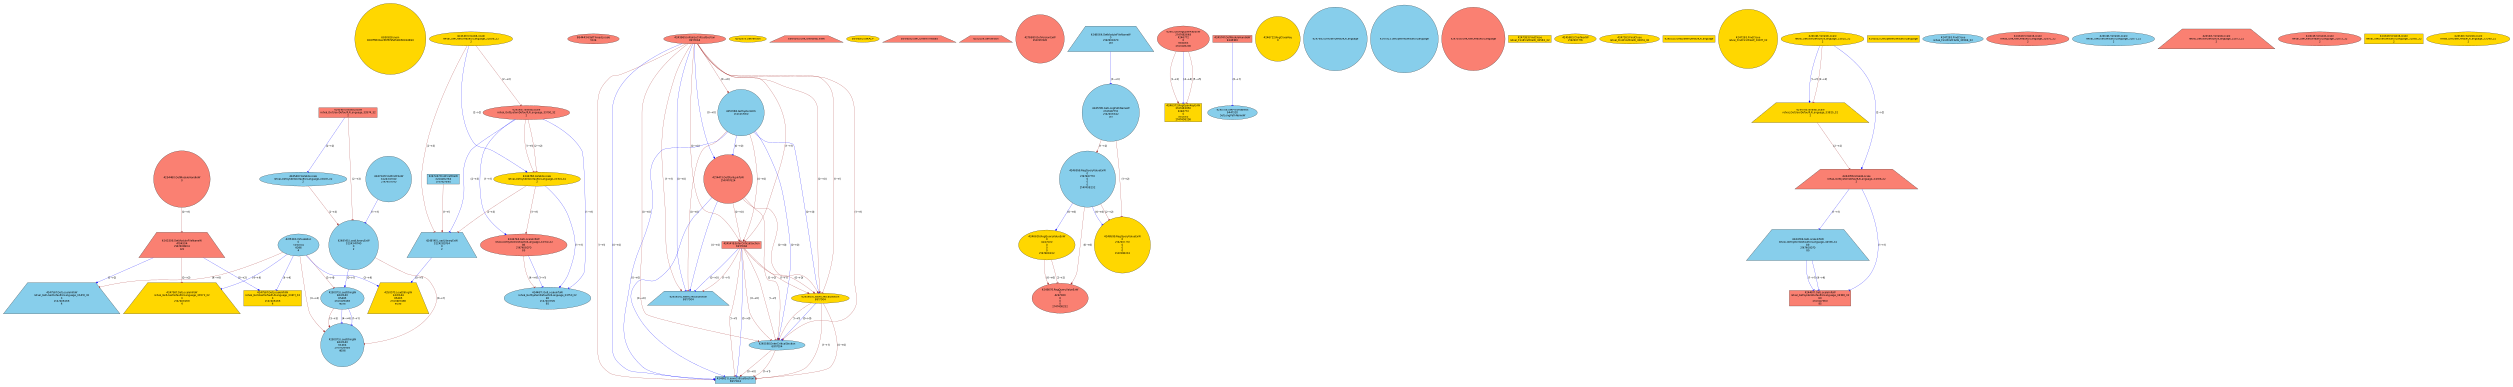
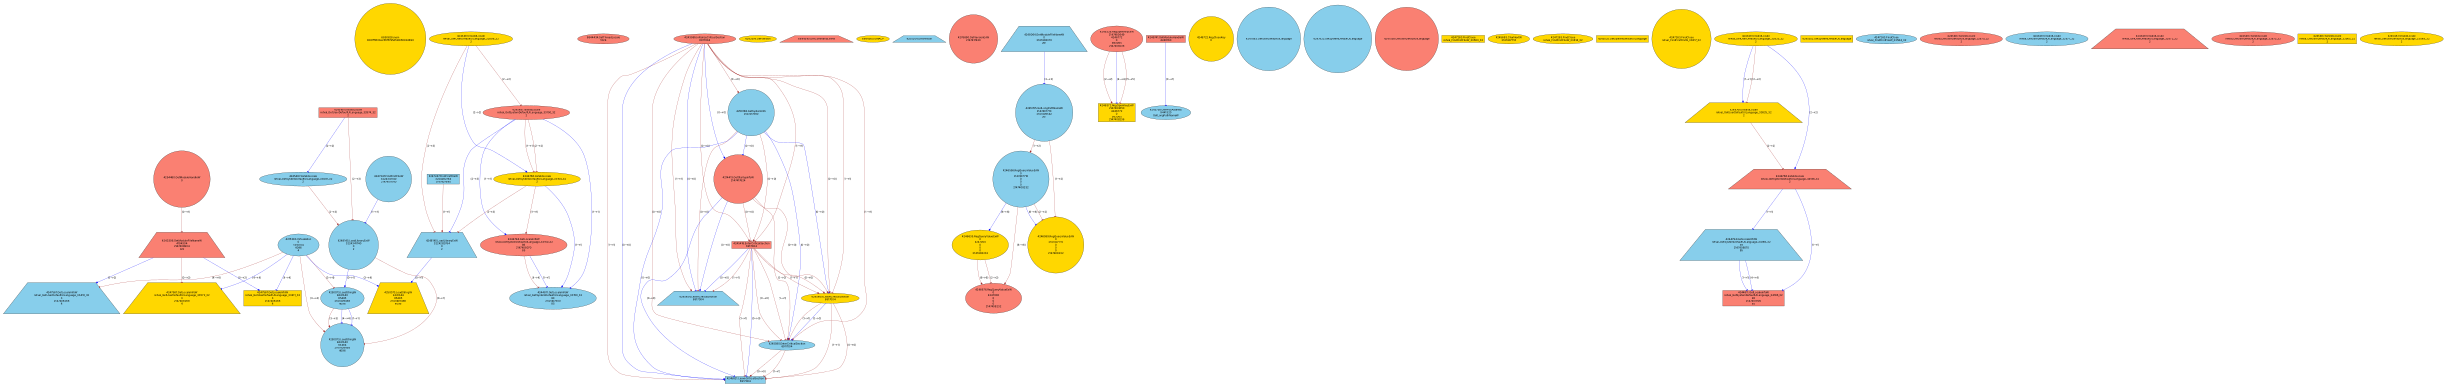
(919, 39) -> none
(986, 39) -> (919, 39)
